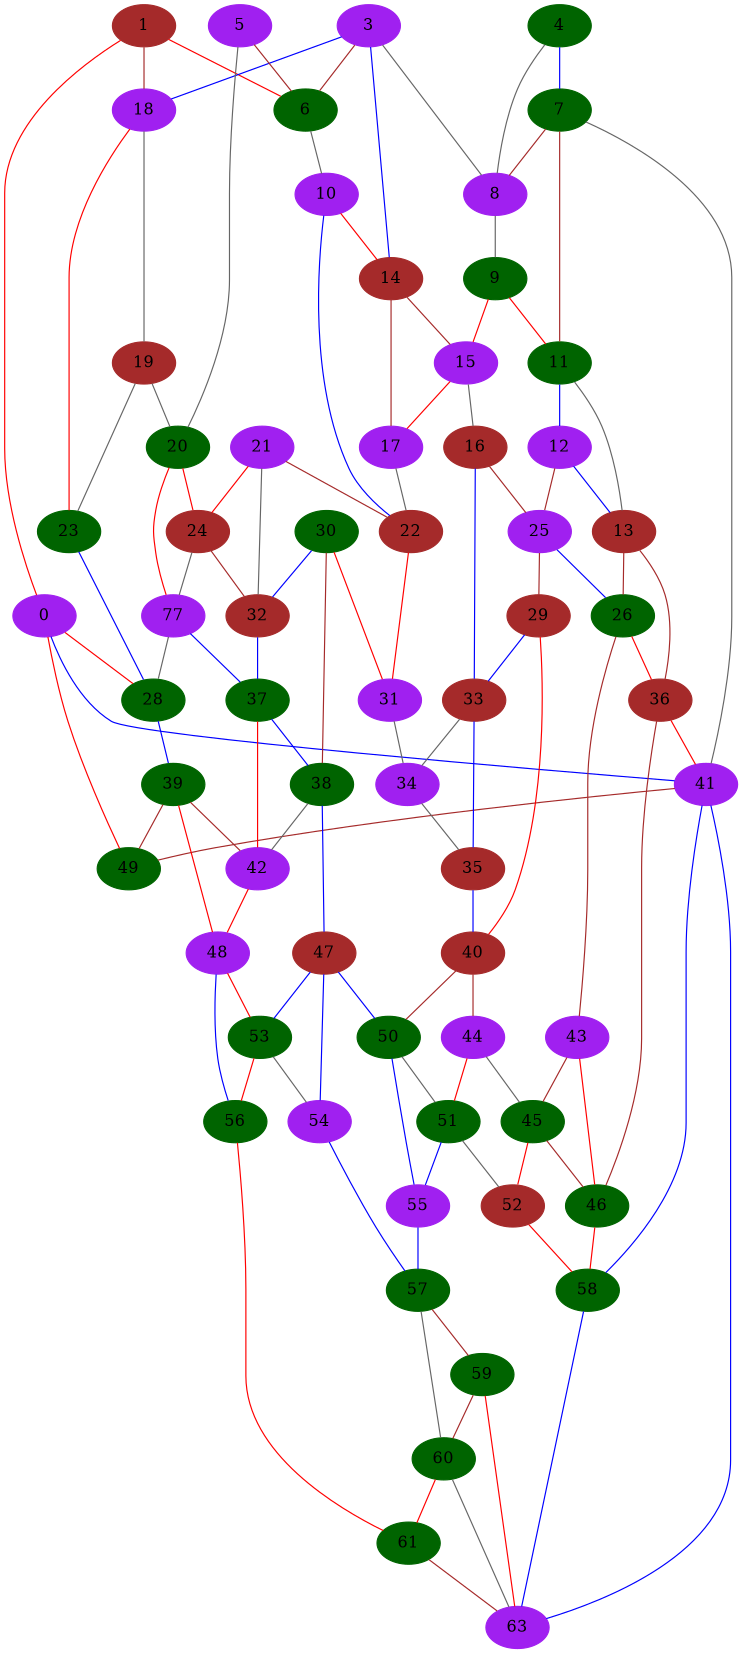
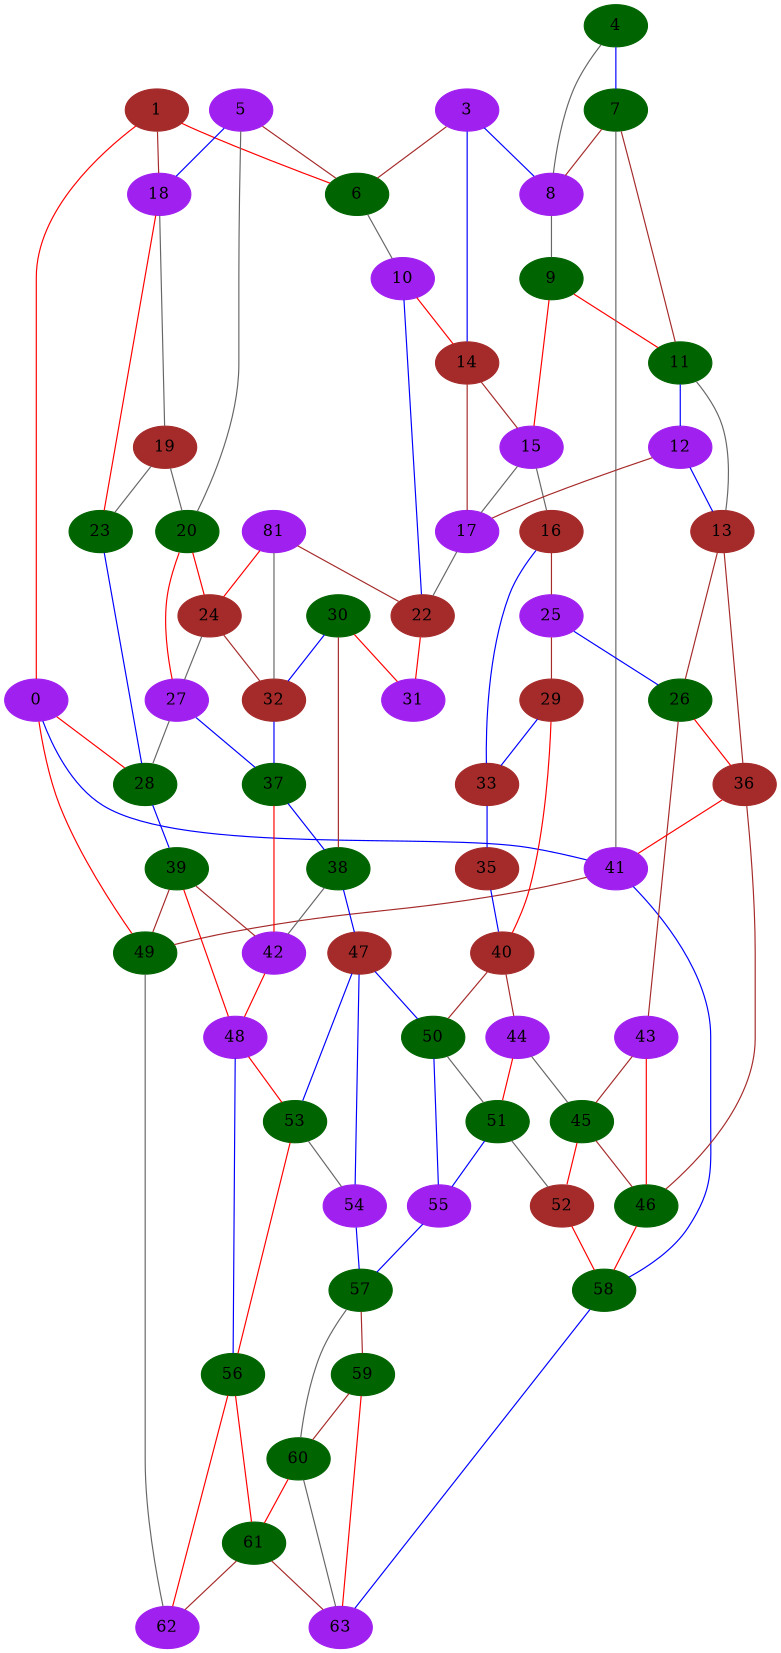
(256, 68) -> (200, 152)
(432, 110) -> (509, 152)
(429, 405) -> (499, 489)
(262, 447) -> (274, 532)
(550, 489) -> (572, 486)
(173, 616) -> (177, 700)
(407, 784) -> none
(731, 1261) -> none
none -> (167, 1627)
